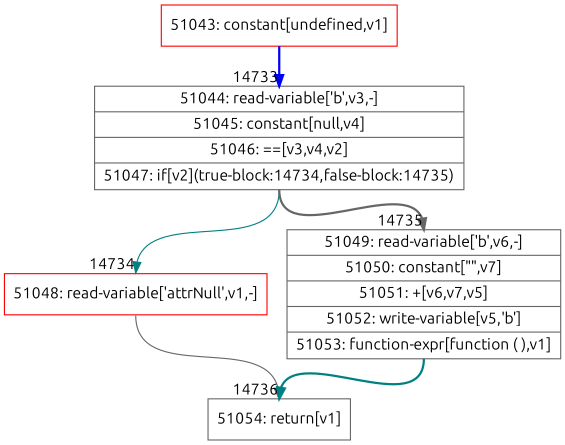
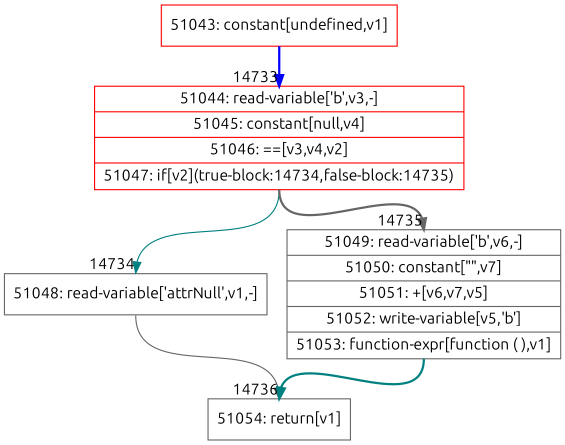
(279, 138) -> (279, 138)
(136, 294) -> (136, 294)
